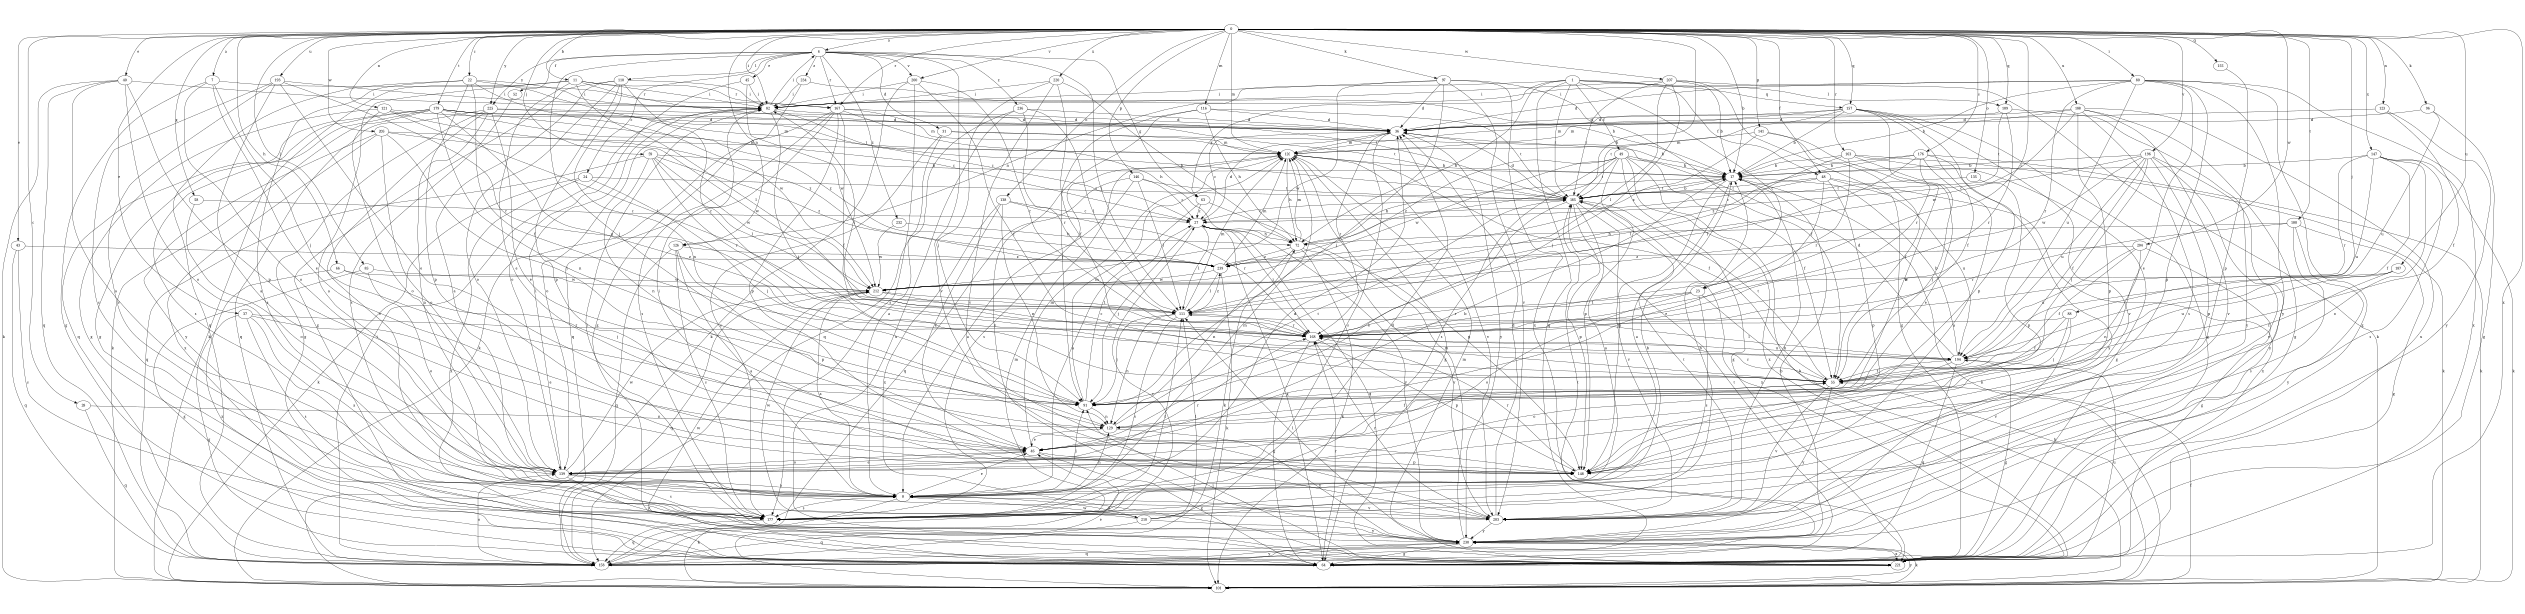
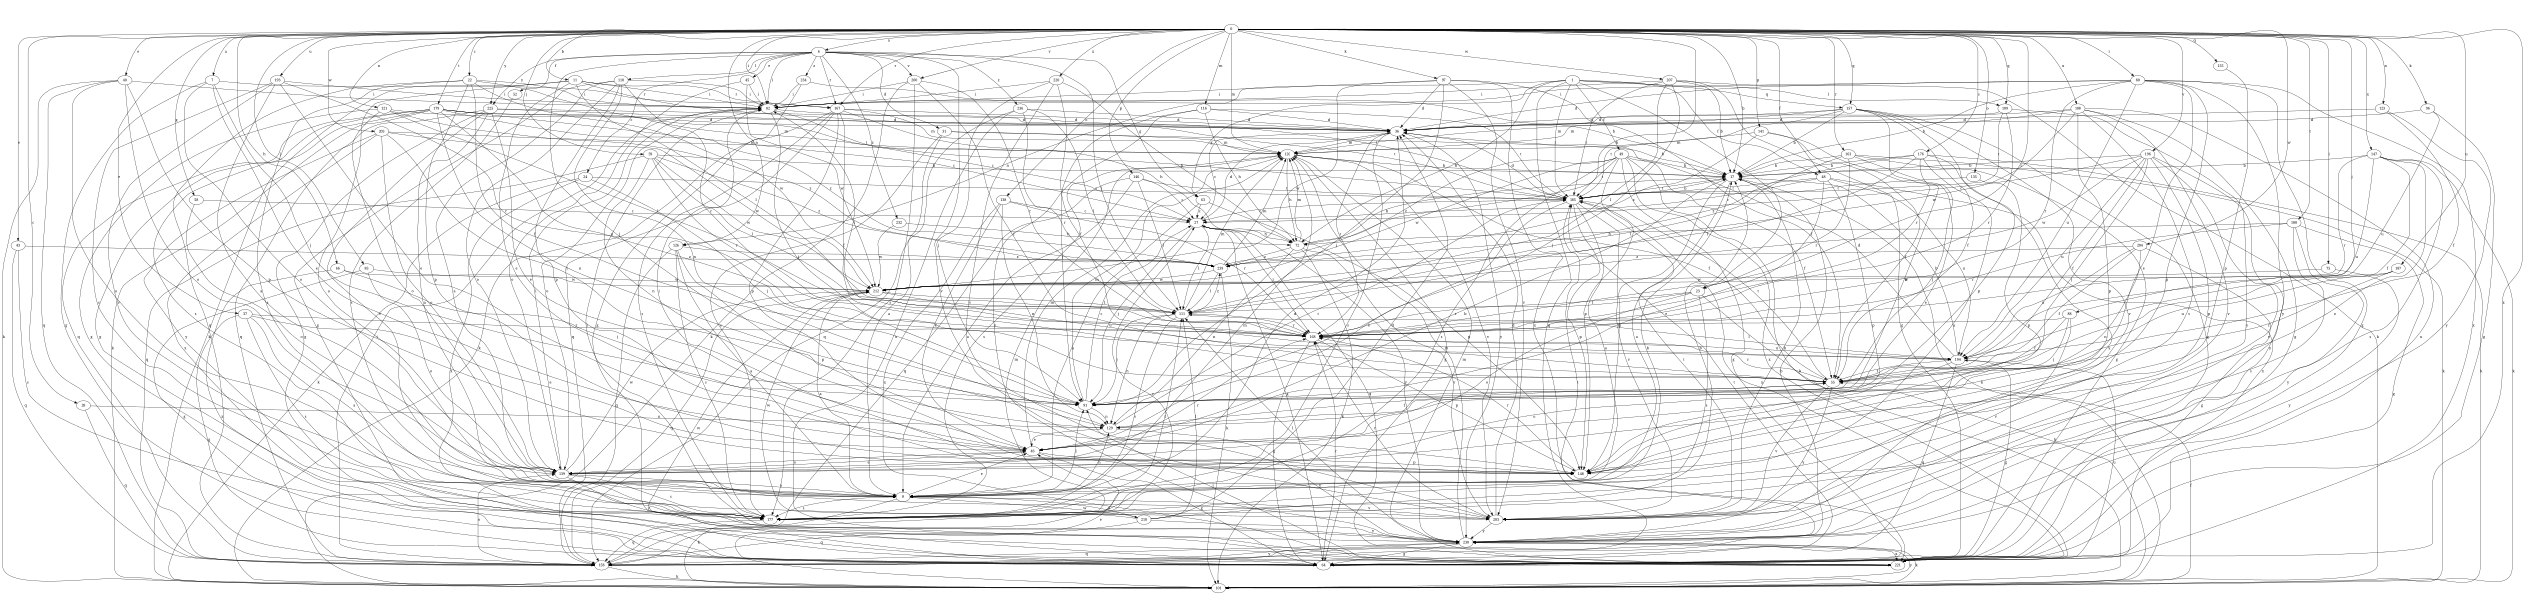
(790, 79) -> (777, 65)
none -> (2328, 268)
(1067, 533) -> (908, 587)
